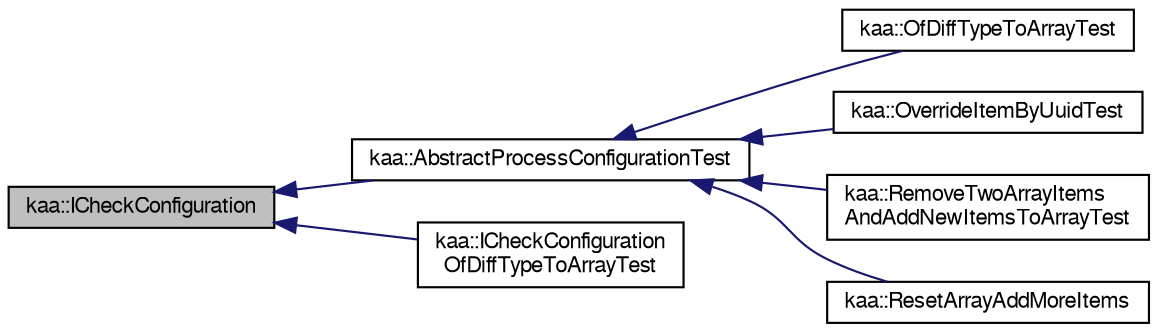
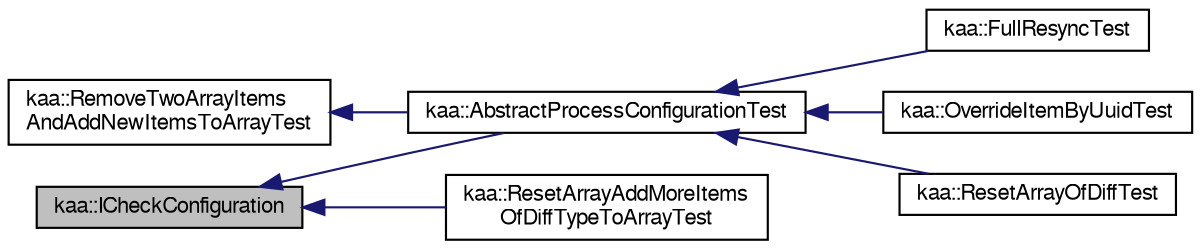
(988, 30) -> (1038, 30)
(794, 186) -> (380, 112)
(551, 255) -> (607, 207)
(988, 302) -> (1038, 194)
